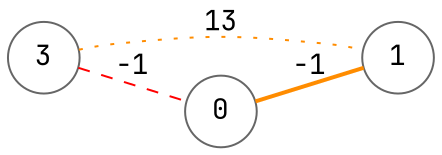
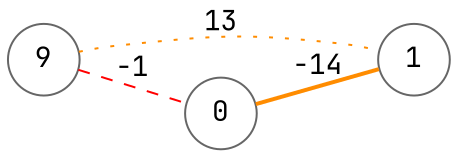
(44, 58) -> (44, 60)
(309, 67) -> (317, 67)
